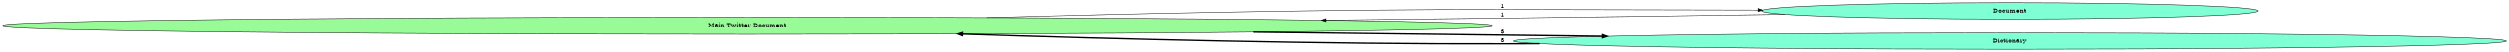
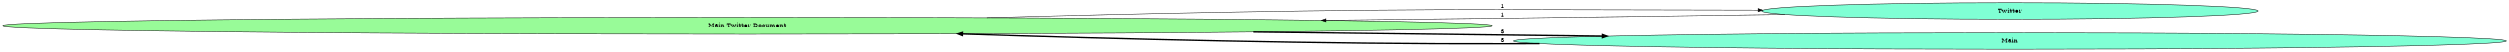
(2010, 11) -> (2010, 11)
(2010, 41) -> (2010, 41)
